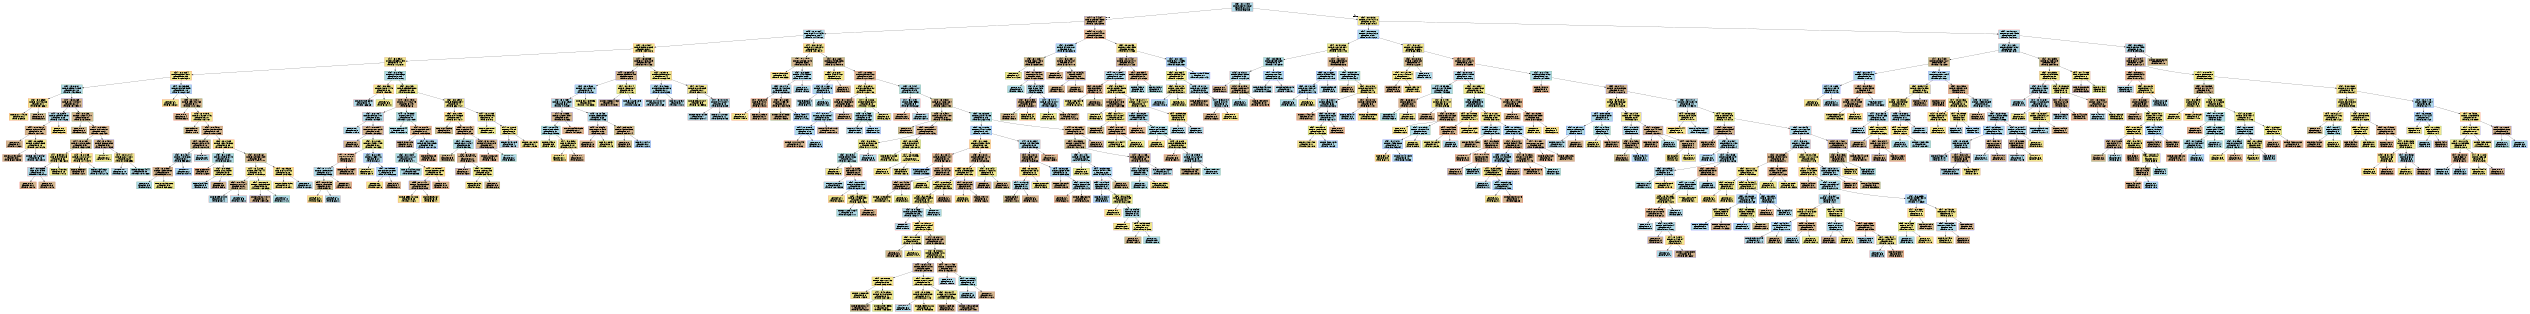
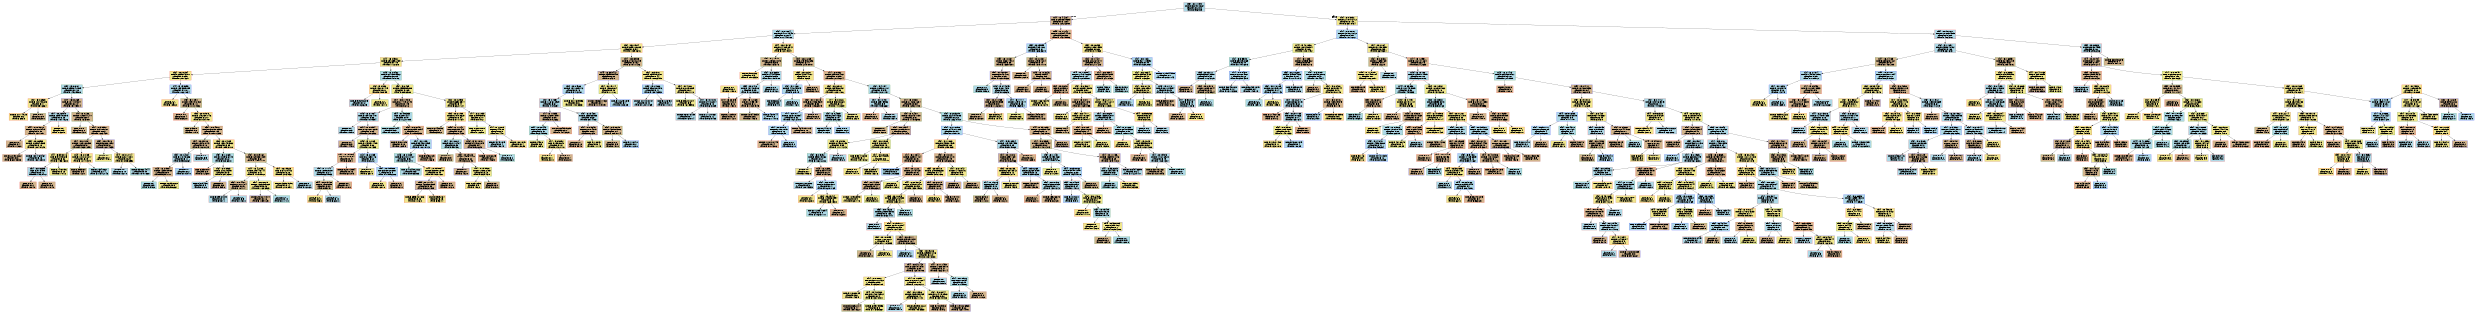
(1013, 76) -> none
(1260, 103) -> none
(2018, 103) -> (1974, 103)
(1938, 109) -> (1885, 124)
(749, 110) -> (729, 95)
(2446, 110) -> (2397, 96)
(801, 117) -> (770, 117)
(2205, 124) -> (2173, 109)
(1413, 144) -> none
none -> (905, 254)
